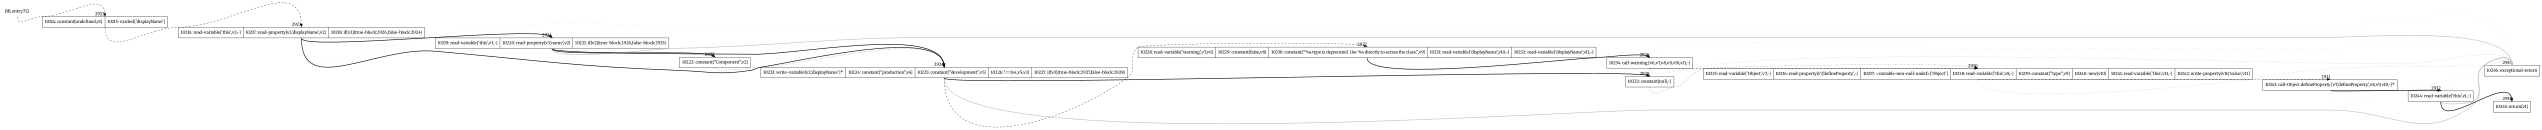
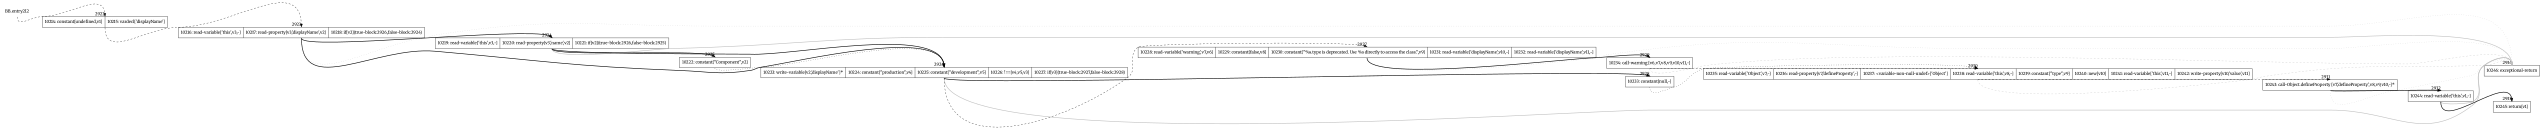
(17, 11) -> (17, 11)
